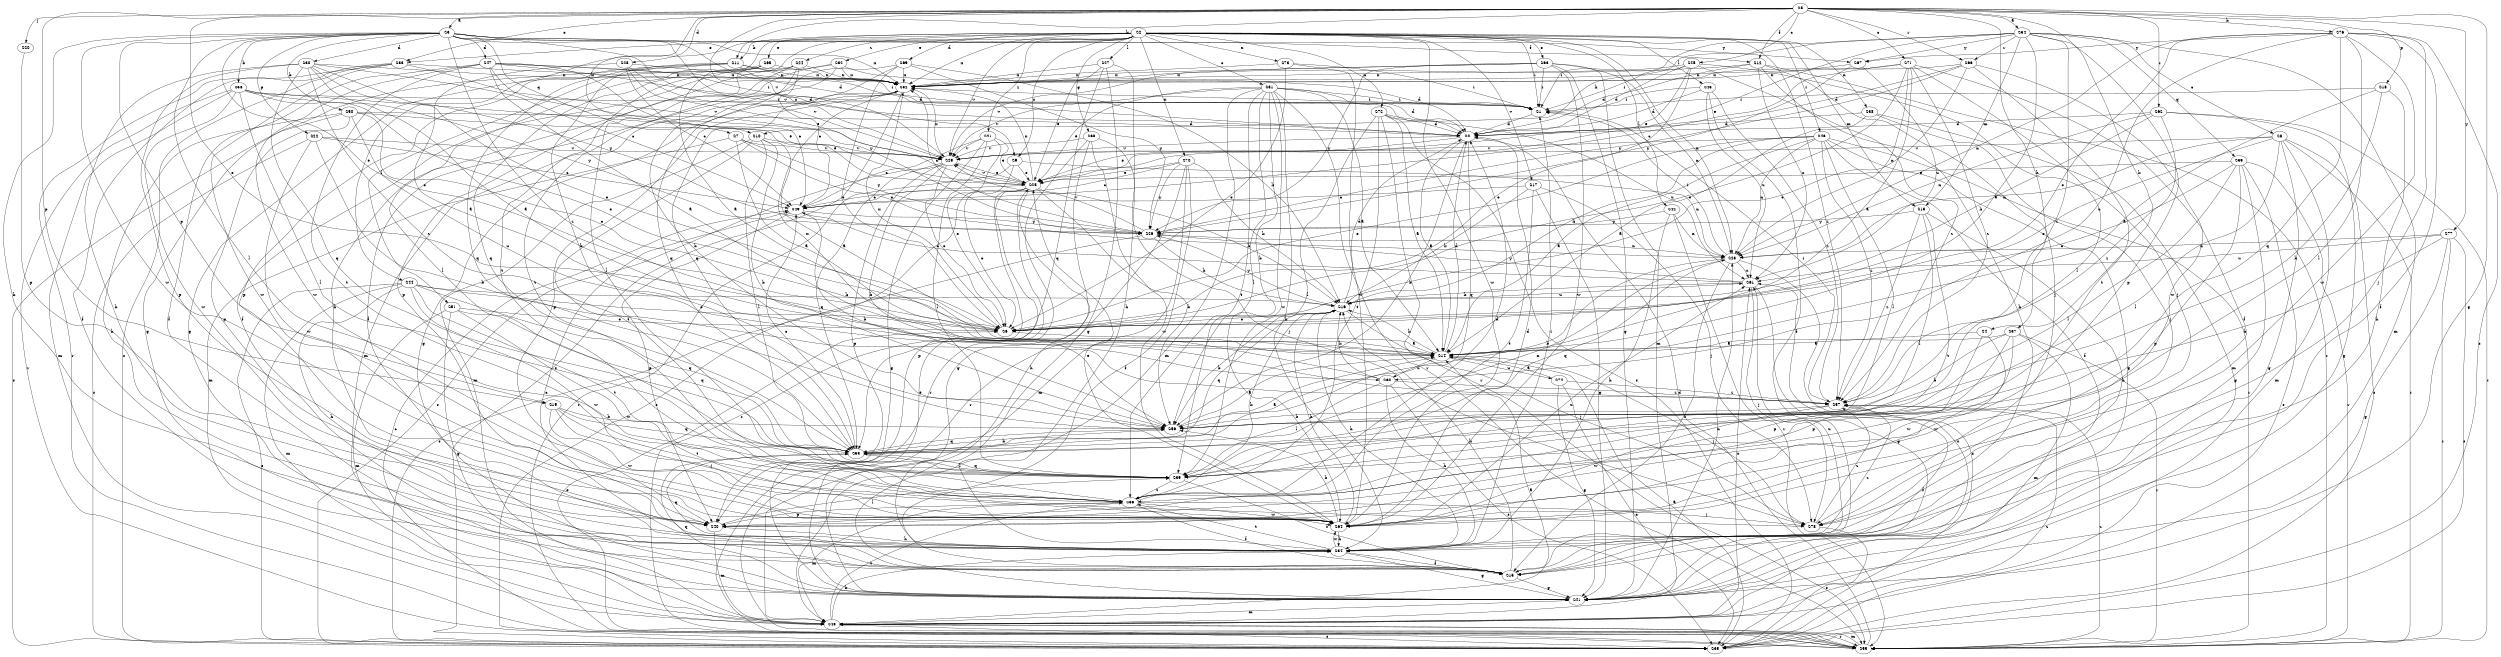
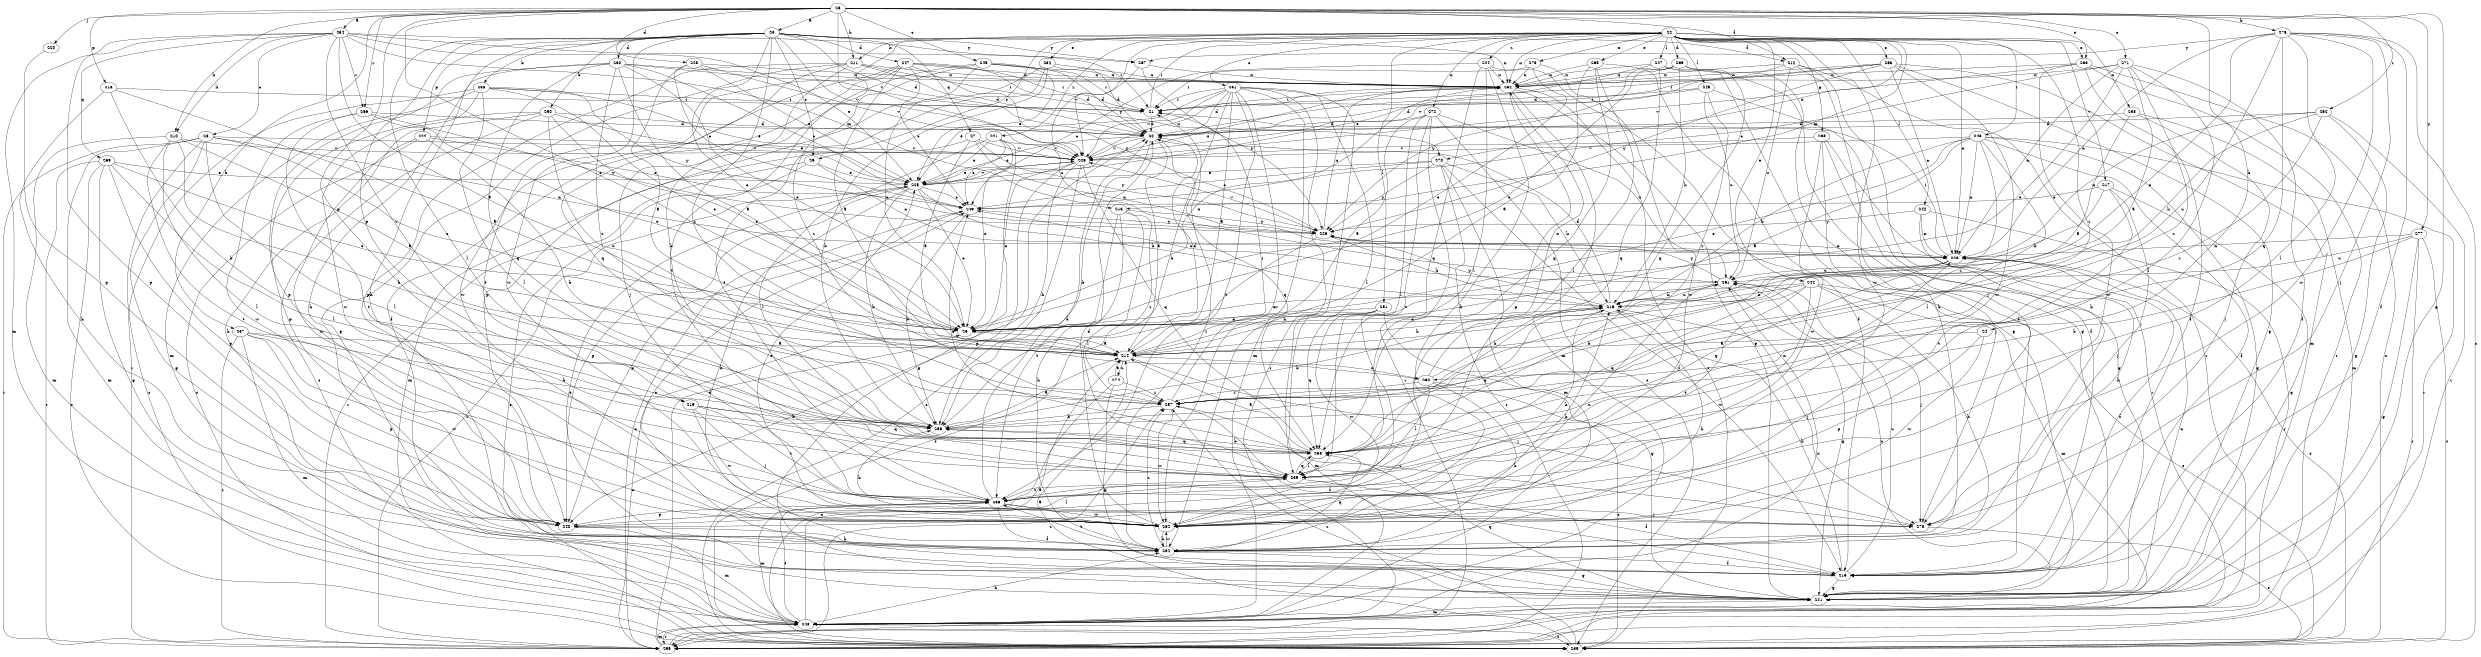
(1476, 39) -> (1307, 41)
(1438, 82) -> none
(717, 194) -> (972, 104)
